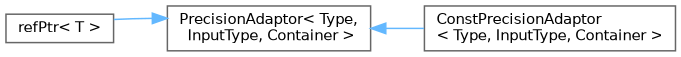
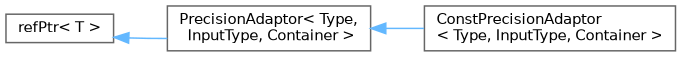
(133, 19) -> (148, 38)
